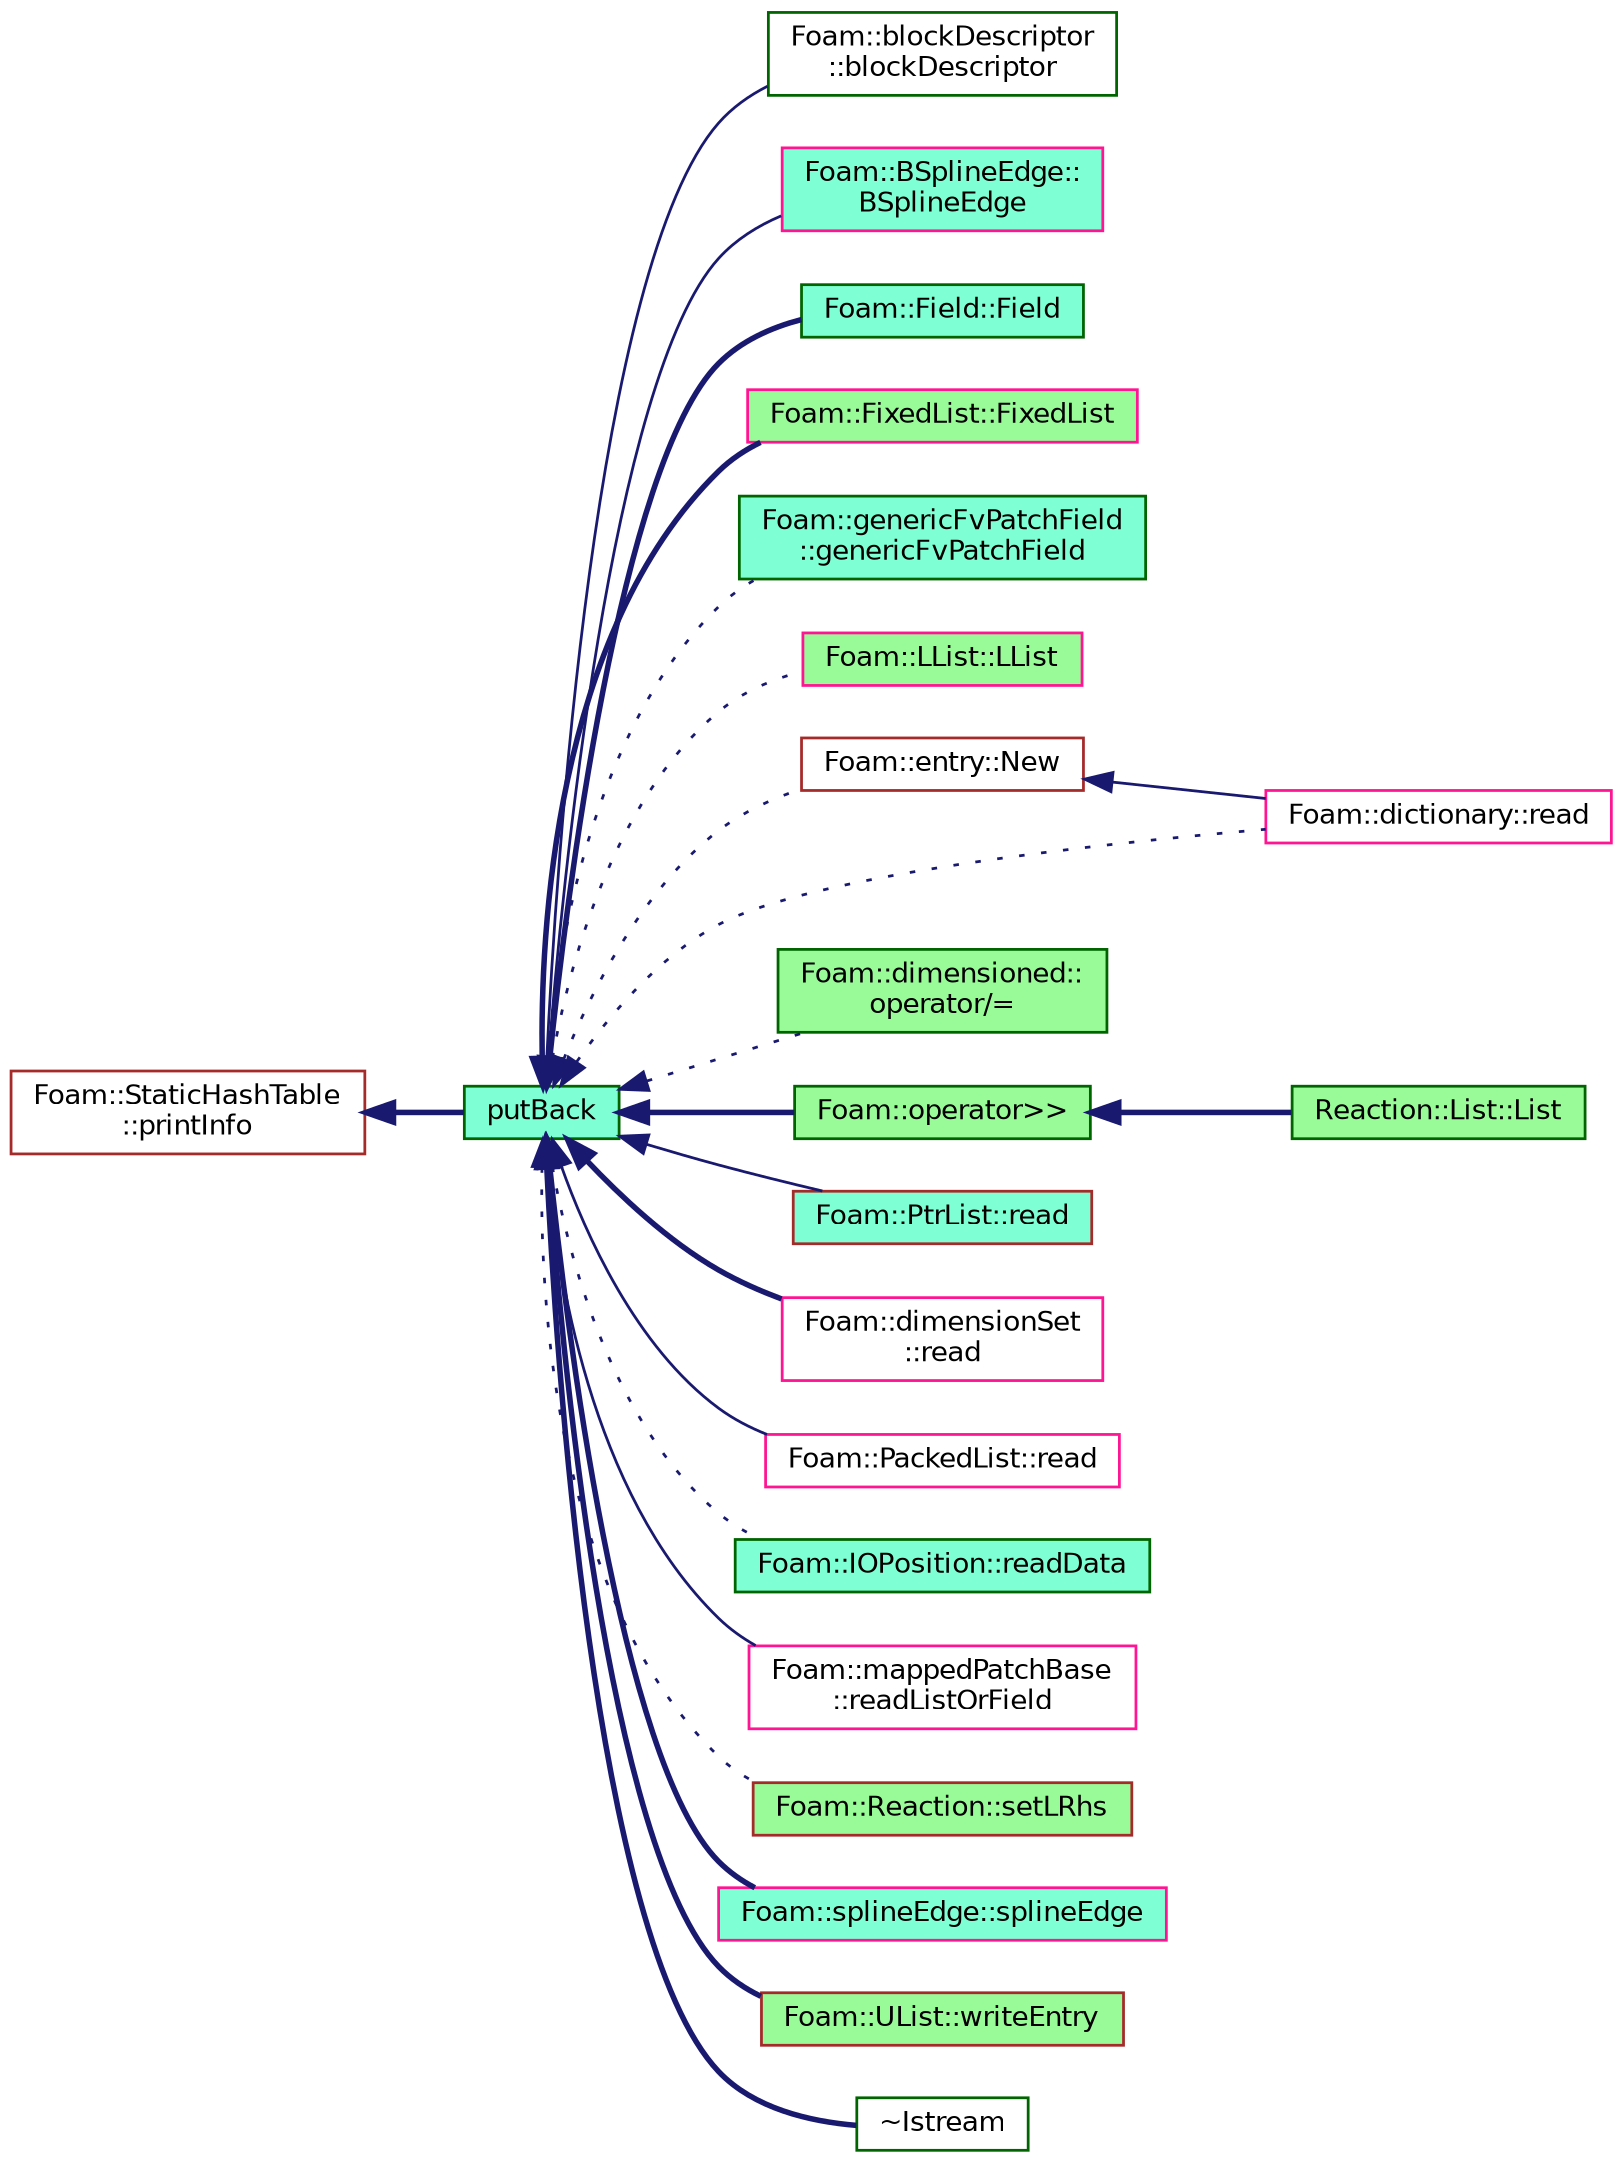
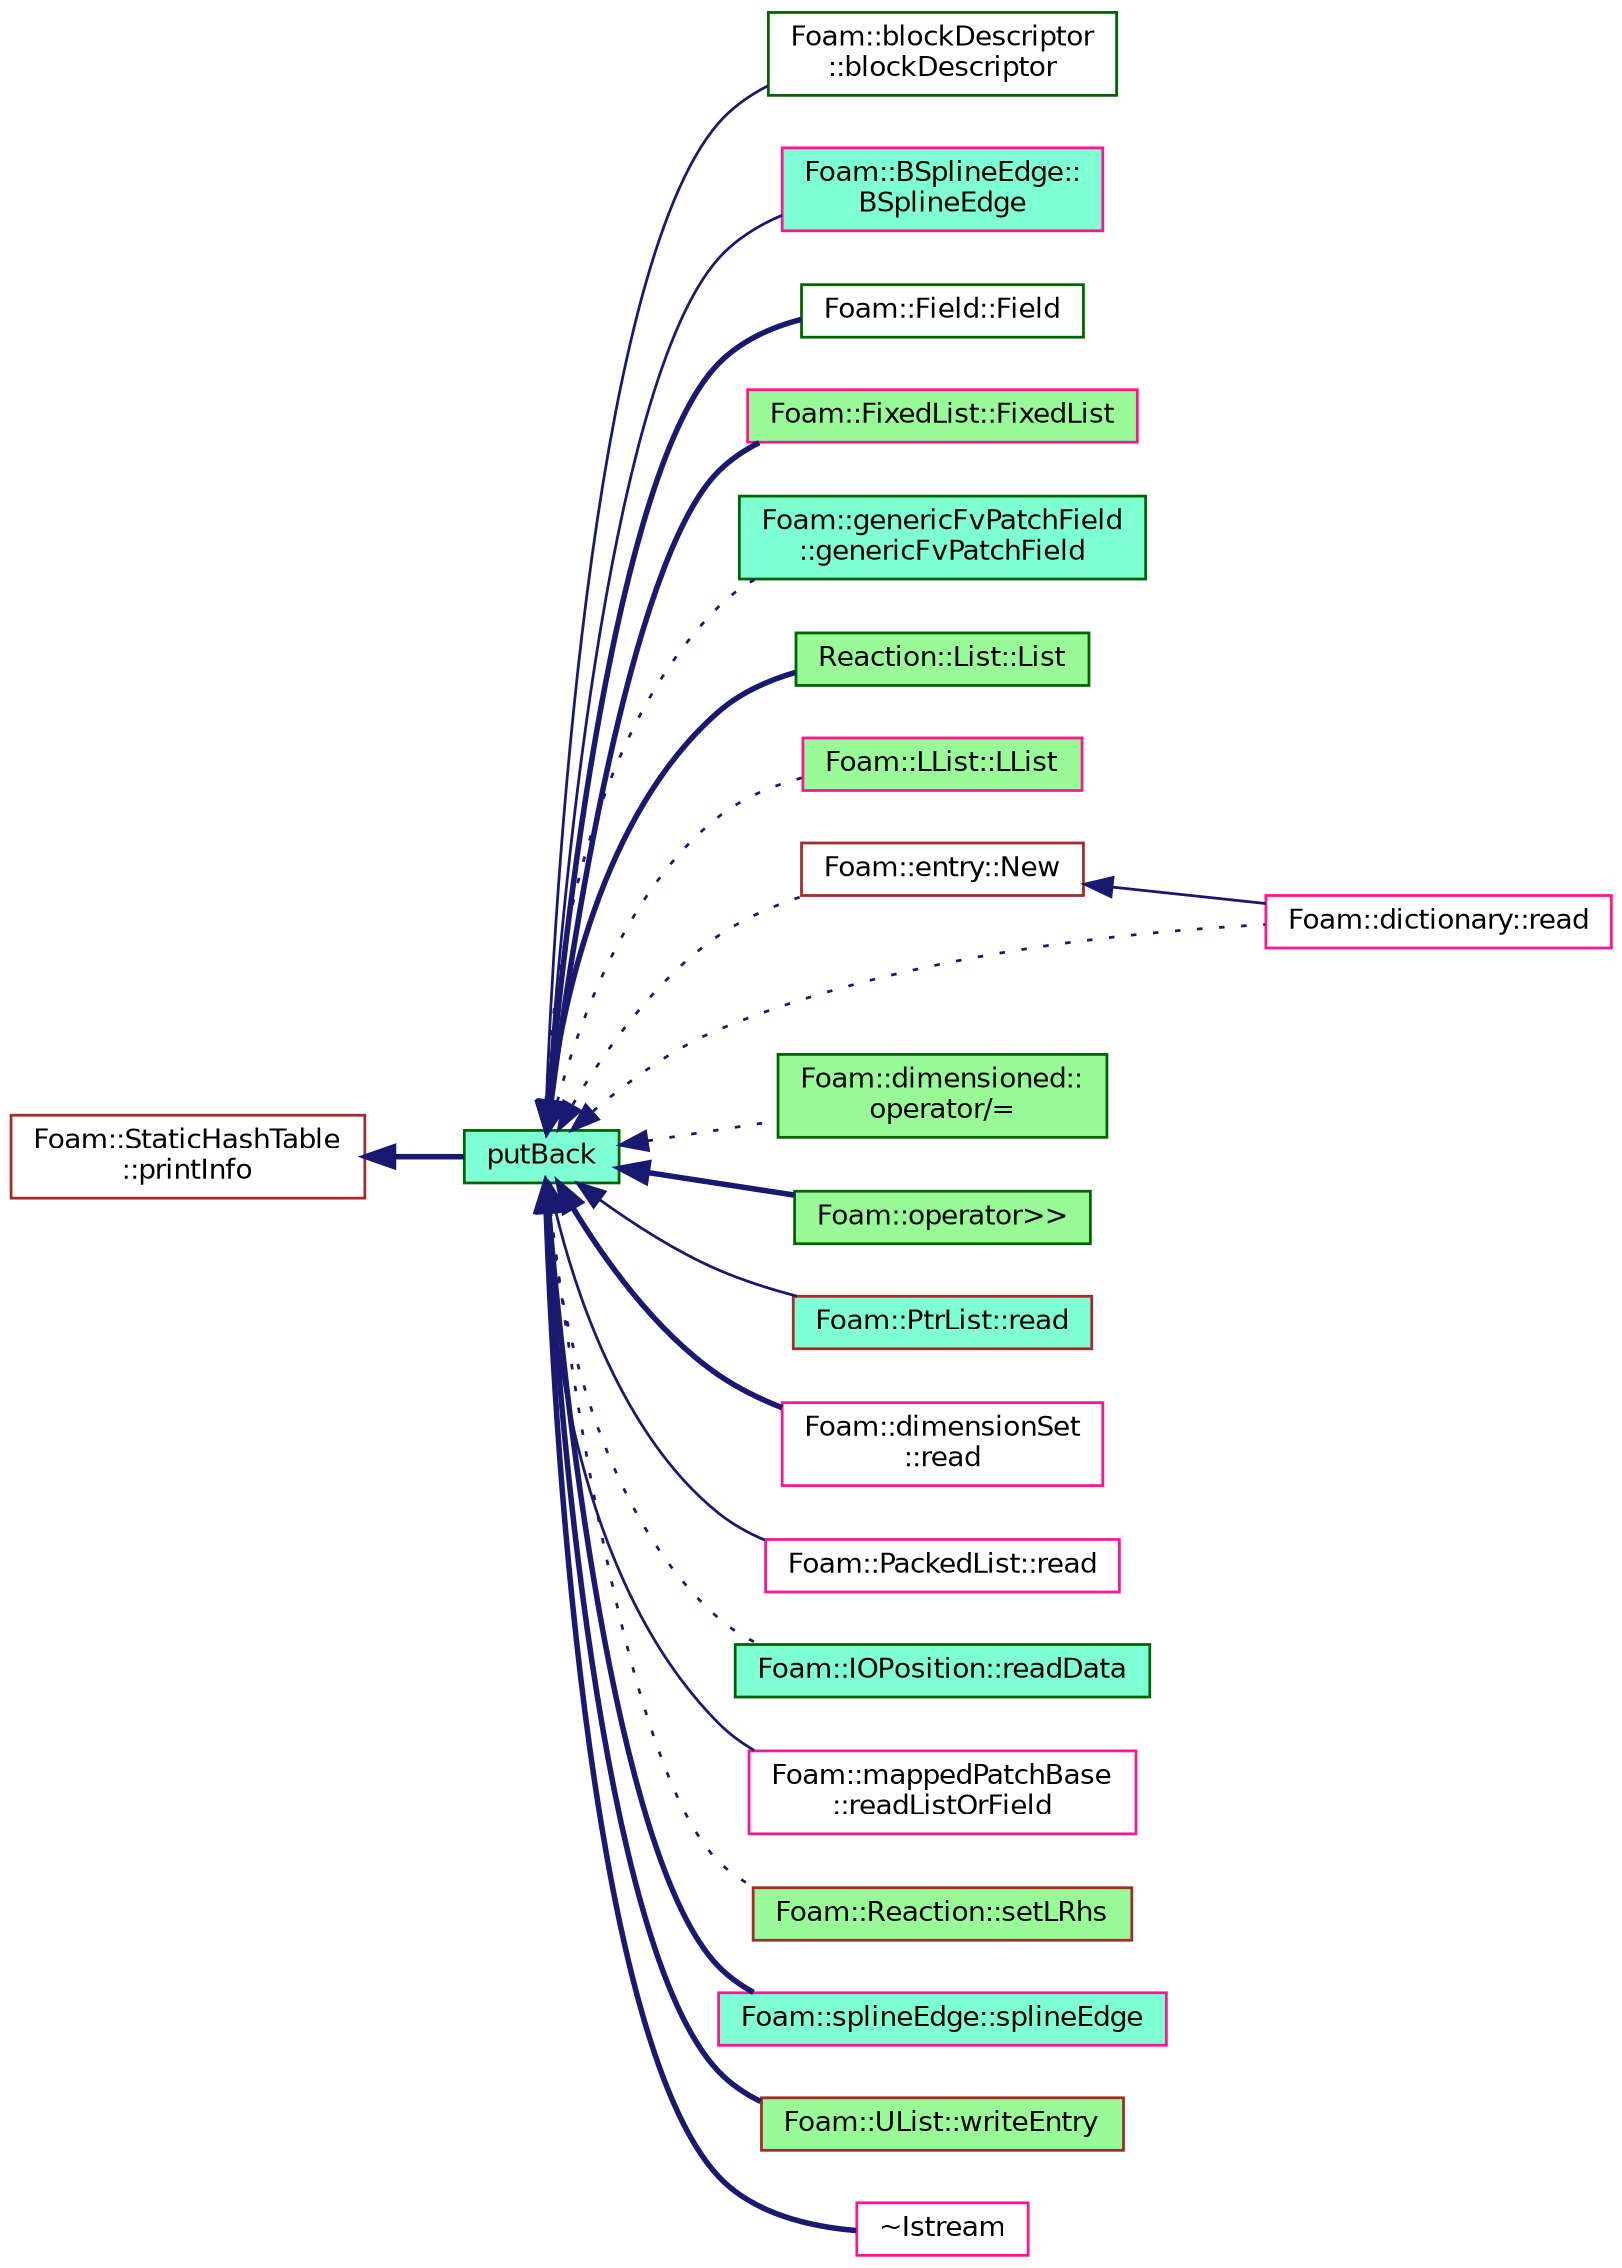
(942, 311) -> (942, 311)
(1205, 1112) -> (618, 852)
(942, 2124) -> (942, 2229)
